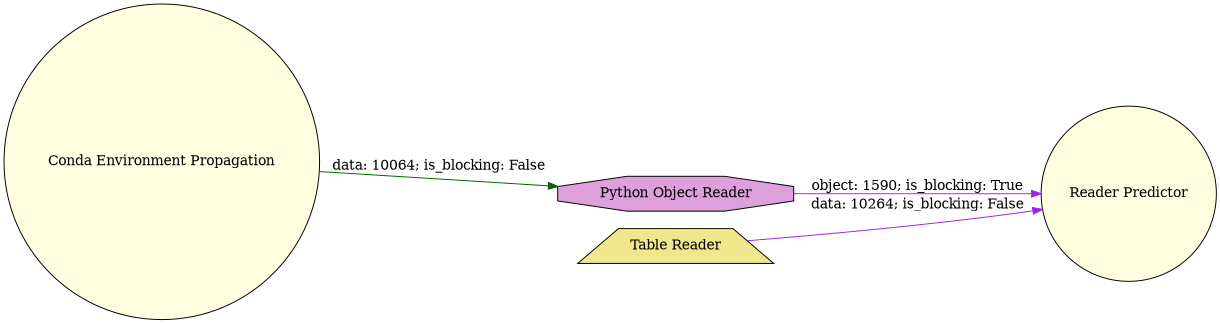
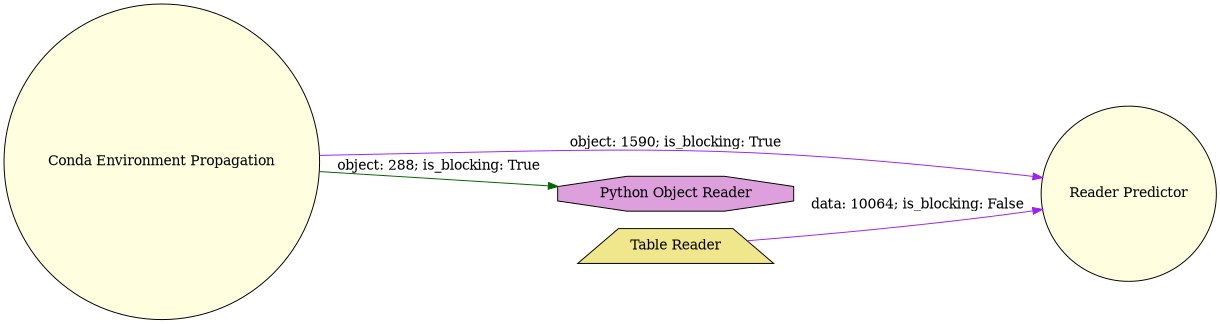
(439, 166) -> (439, 166)
(912, 194) -> (677, 151)
(917, 205) -> (917, 205)
